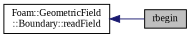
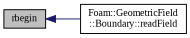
(132, 19) -> (68, 19)
